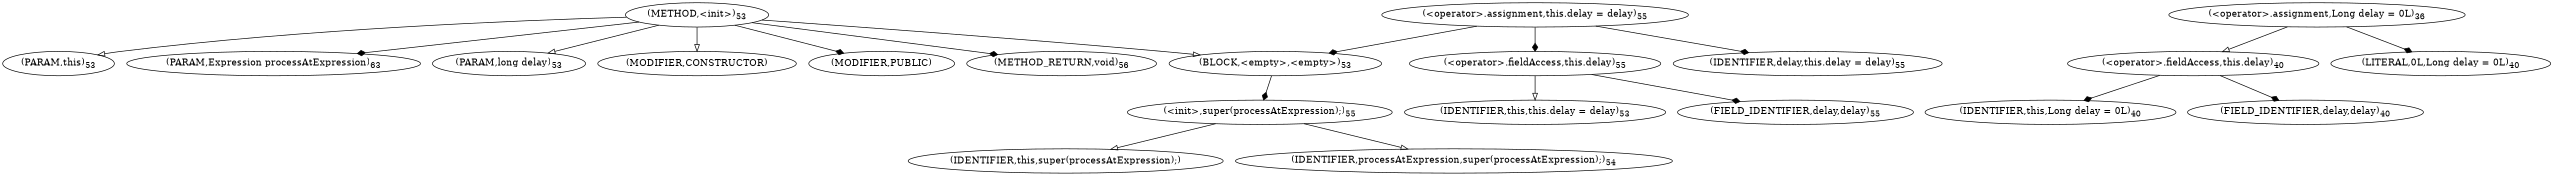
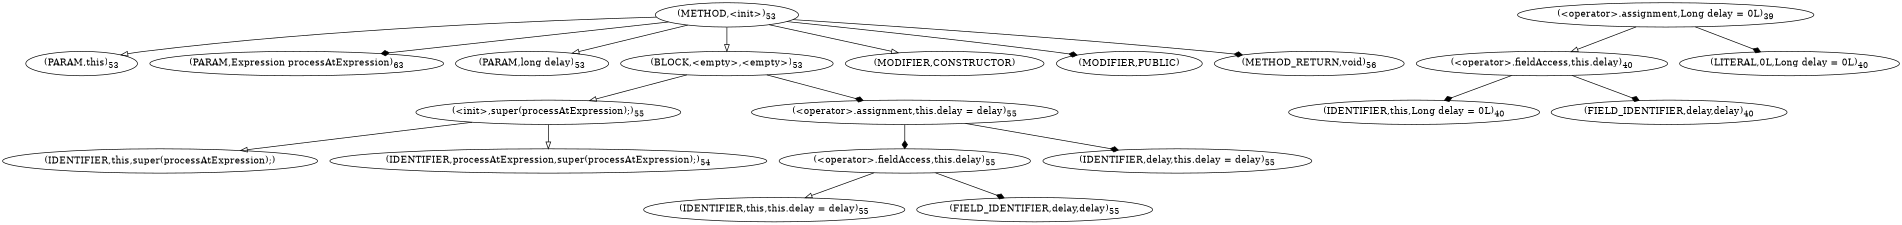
(2420, 14) -> (1769, 14)
(1407, 39) -> (811, 87)
(1269, 84) -> (641, 87)
(1625, 111) -> (864, 209)
